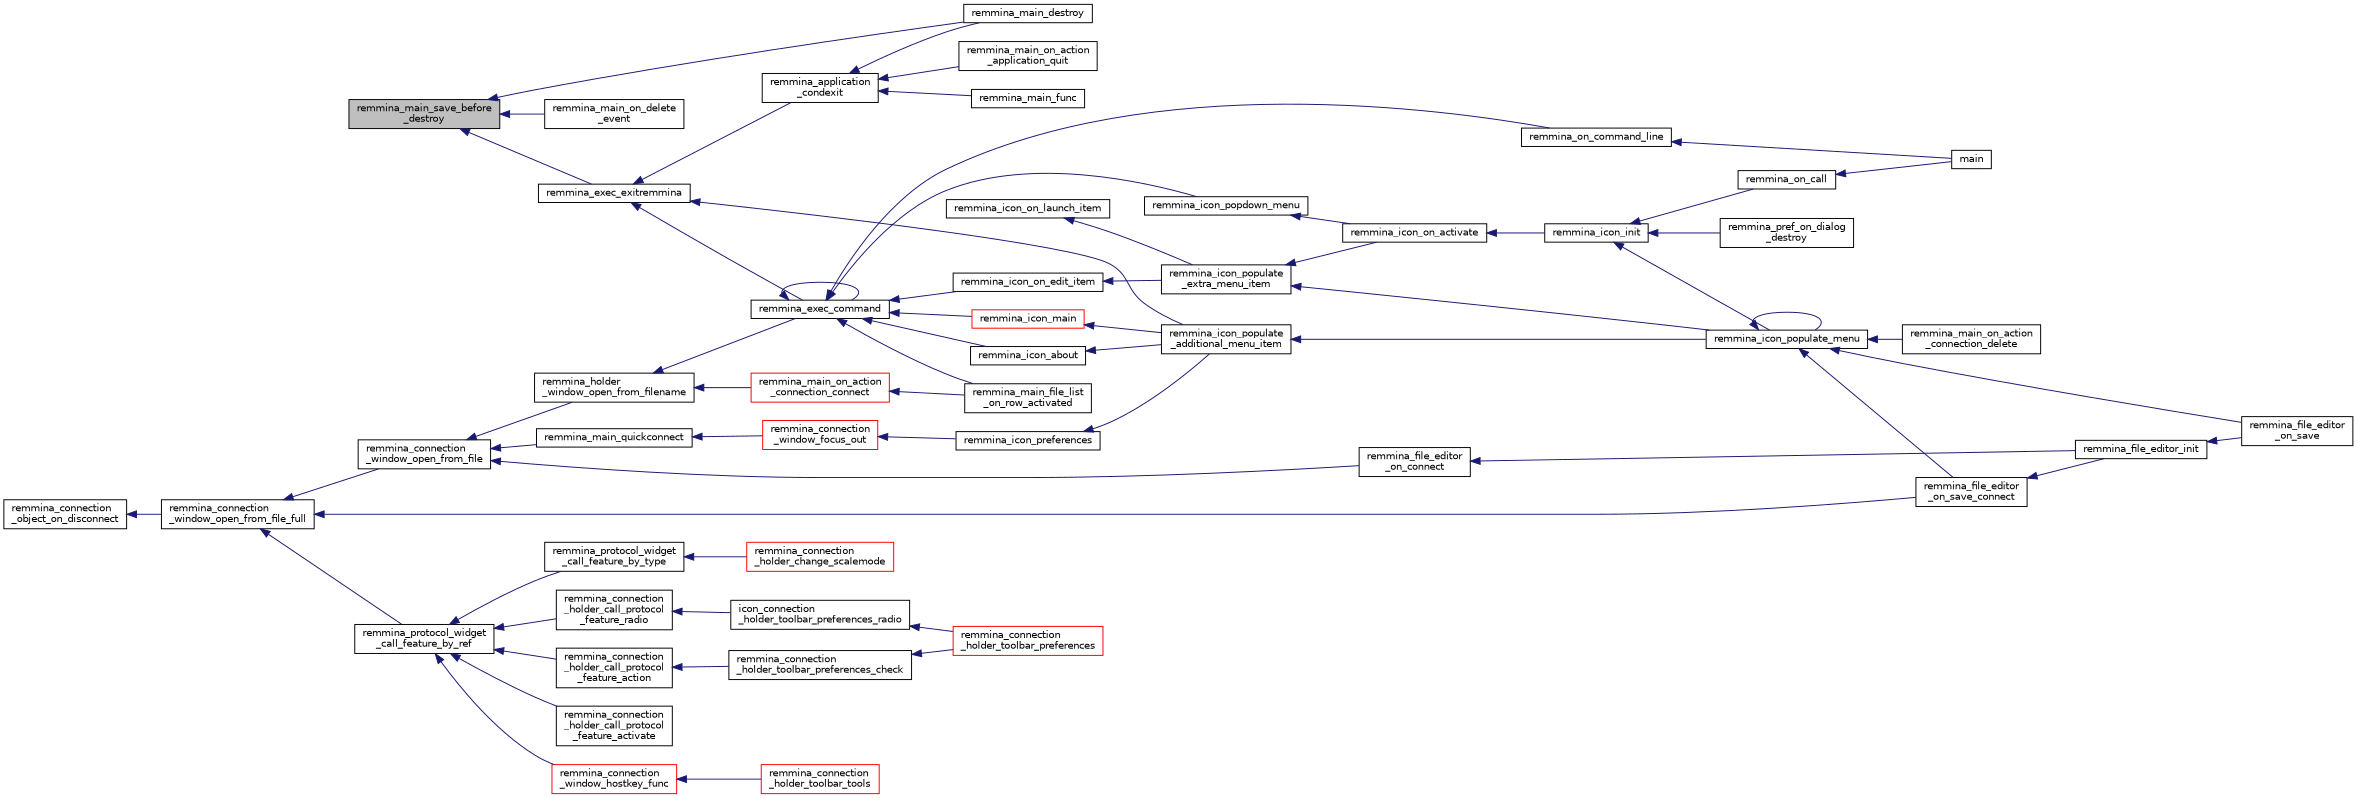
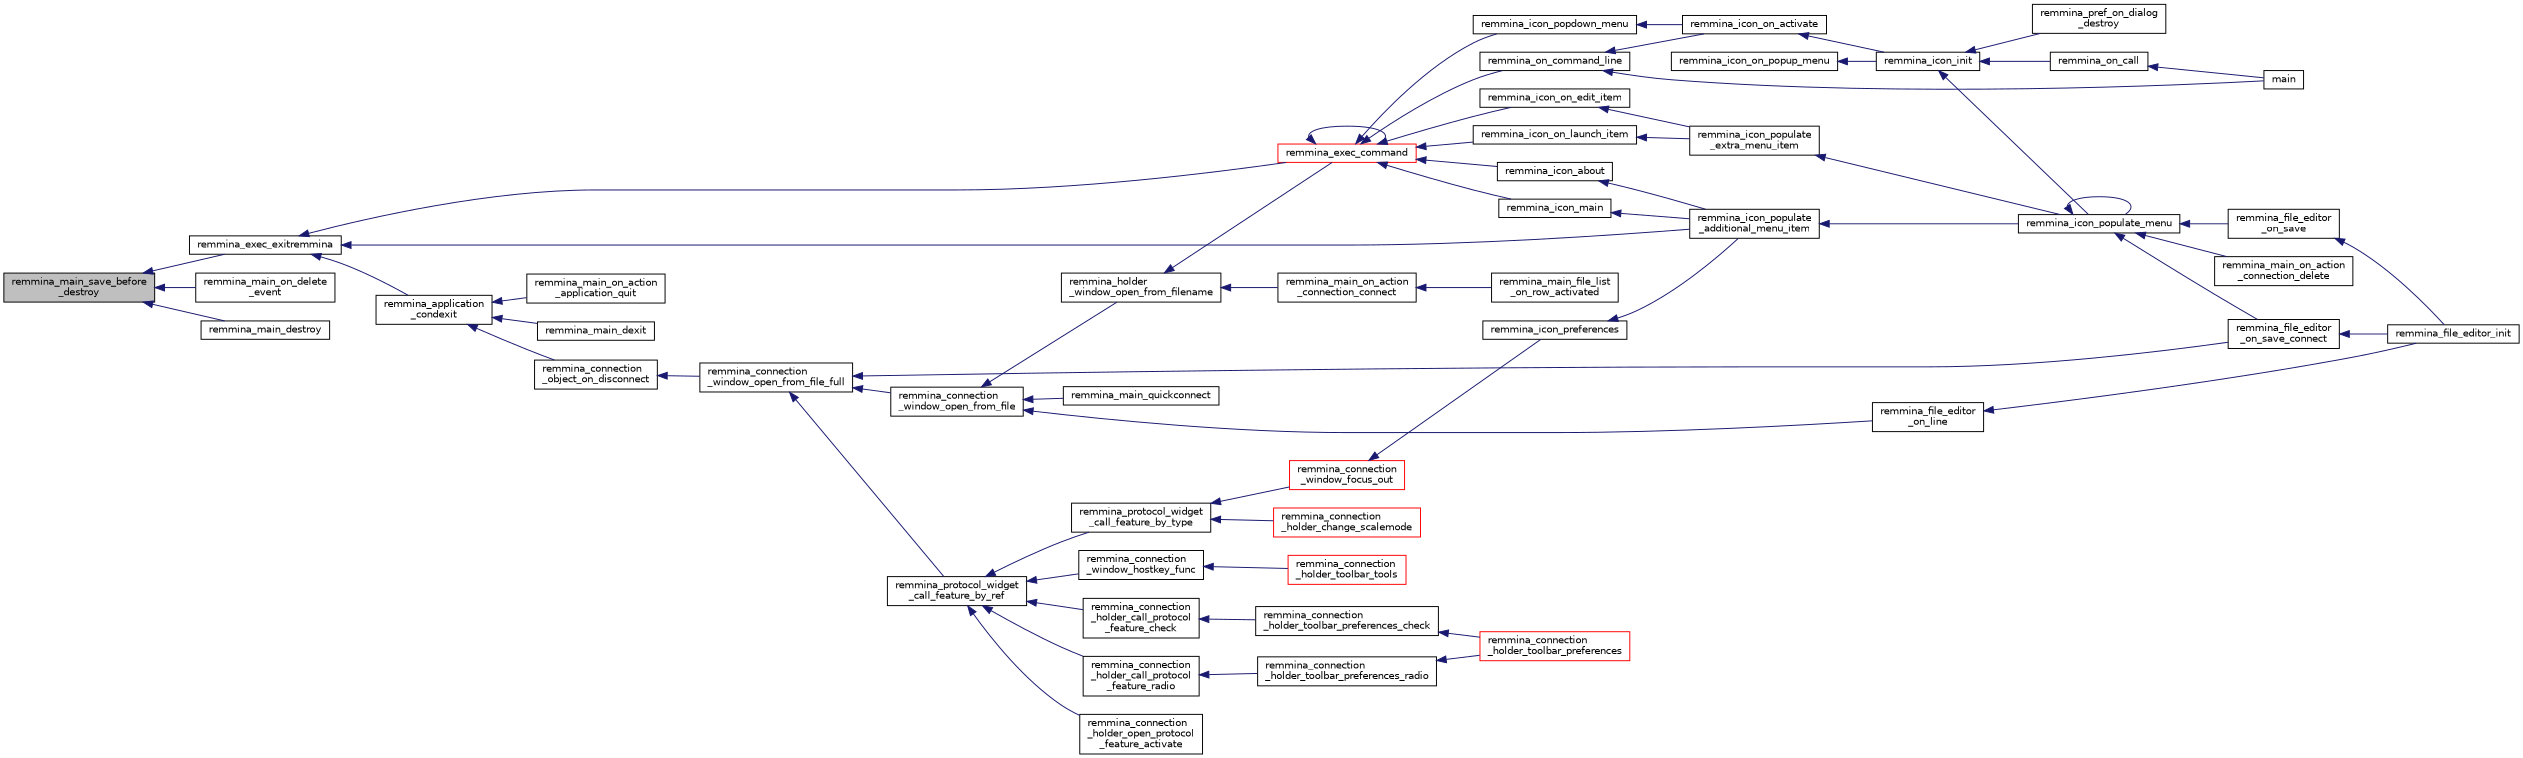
(918, 43) -> (515, 345)
none -> (1754, 61)
(1028, 99) -> (596, 331)
(1336, 252) -> (1660, 42)
(820, 309) -> (1347, 153)
(1028, 319) -> (1555, 208)
(908, 357) -> (1450, 144)
(820, 388) -> (1347, 288)
(732, 436) -> (1255, 494)
(2229, 439) -> (2397, 279)
(1415, 462) -> (1928, 417)
(820, 615) -> (1347, 671)
(614, 668) -> (1141, 618)
(614, 726) -> (1141, 734)
(614, 779) -> (1141, 565)
